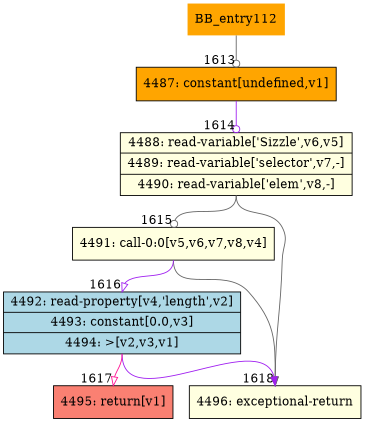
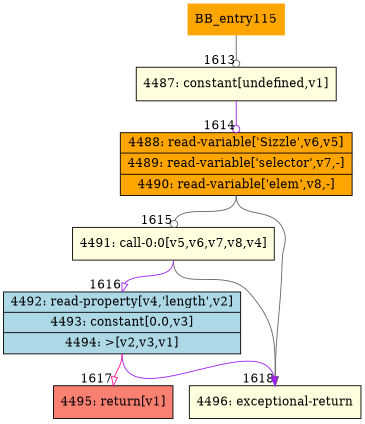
(236, 19) -> (236, 19)
(236, 84) -> (236, 84)
(236, 164) -> (236, 164)
